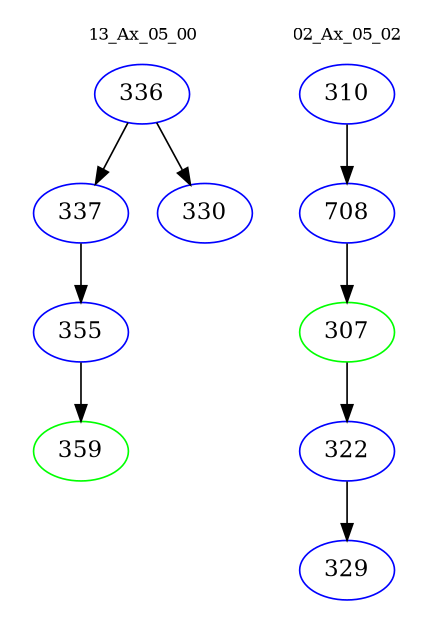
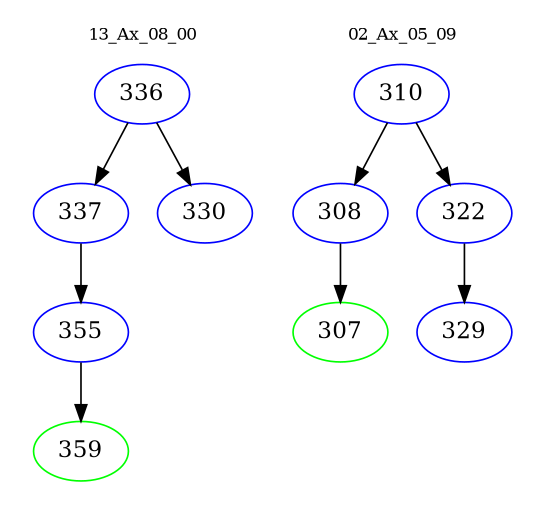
(143, 36) -> (143, 36)
(347, 36) -> (402, 36)
(347, 213) -> (340, 213)
(347, 384) -> (429, 146)
